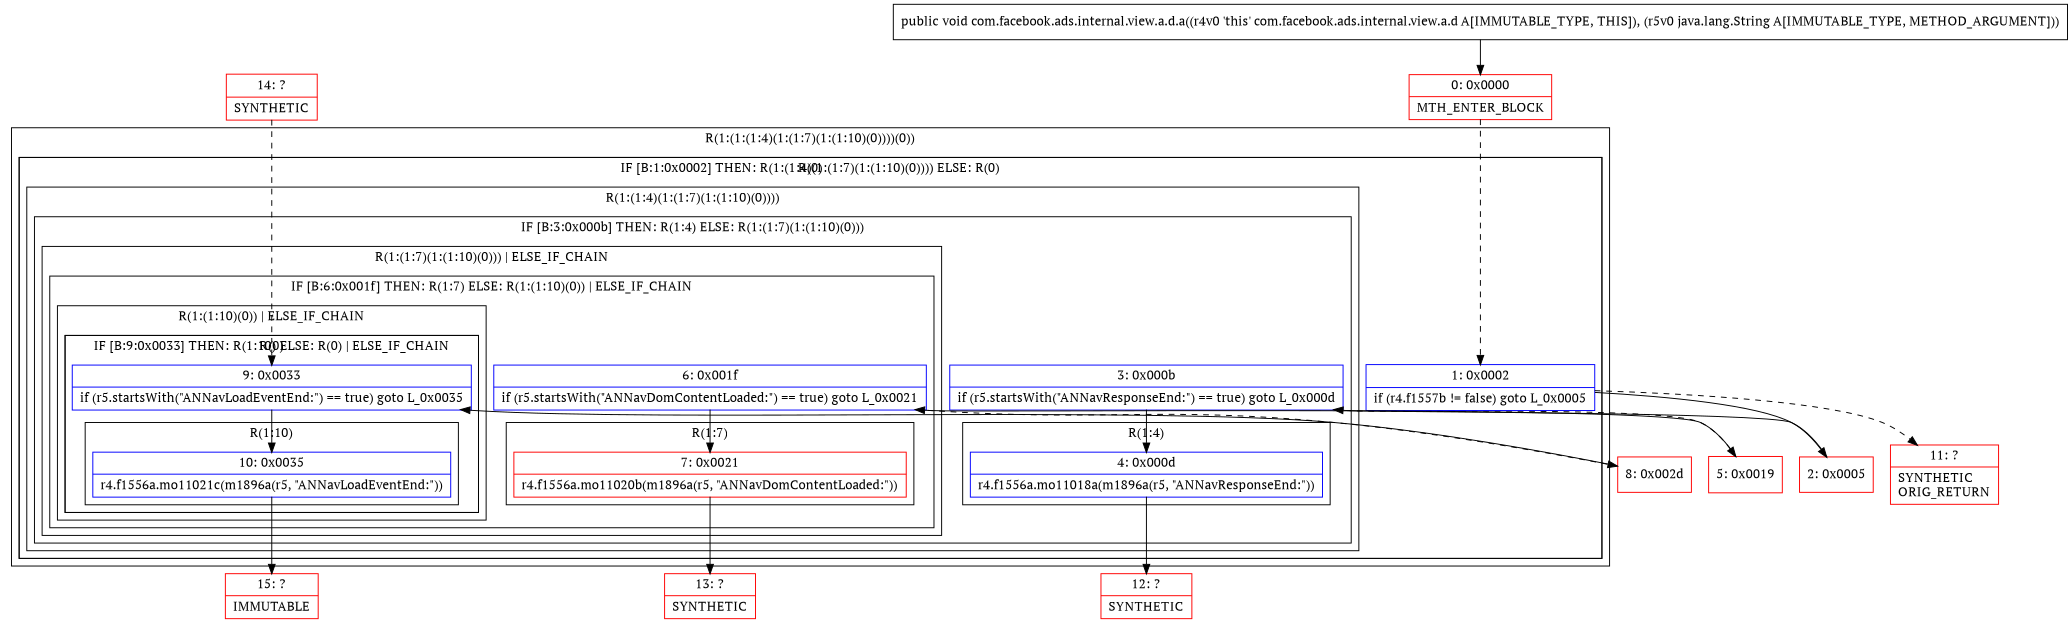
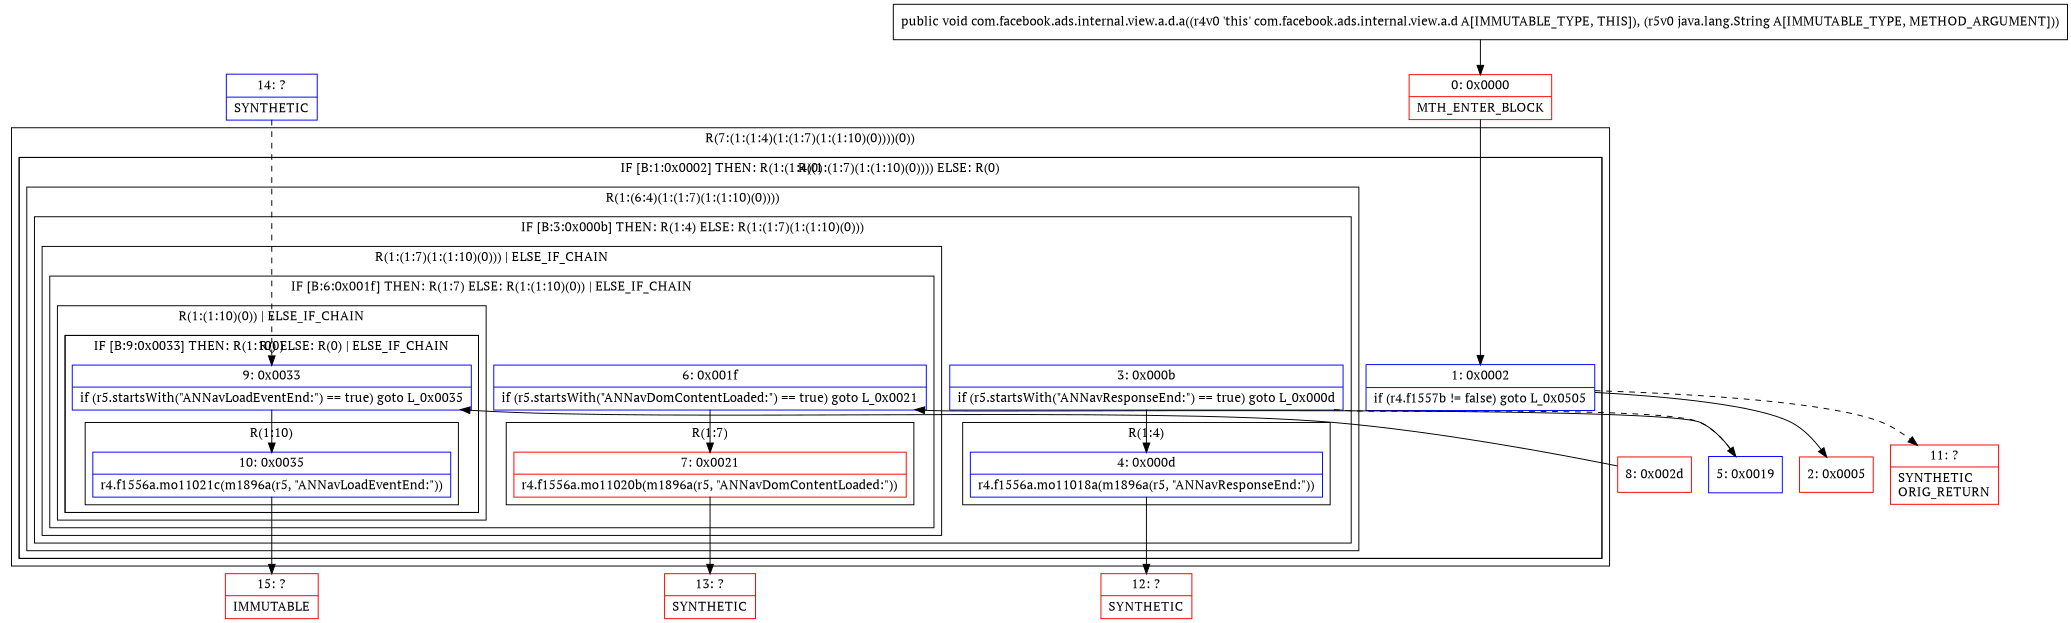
(272, 97) -> (272, 97)
(811, 139) -> (811, 139)
(693, 198) -> (693, 198)
(1480, 237) -> (1480, 237)
(1480, 399) -> (1480, 399)
(1705, 416) -> none
(1264, 417) -> none
(1745, 475) -> (1745, 475)
